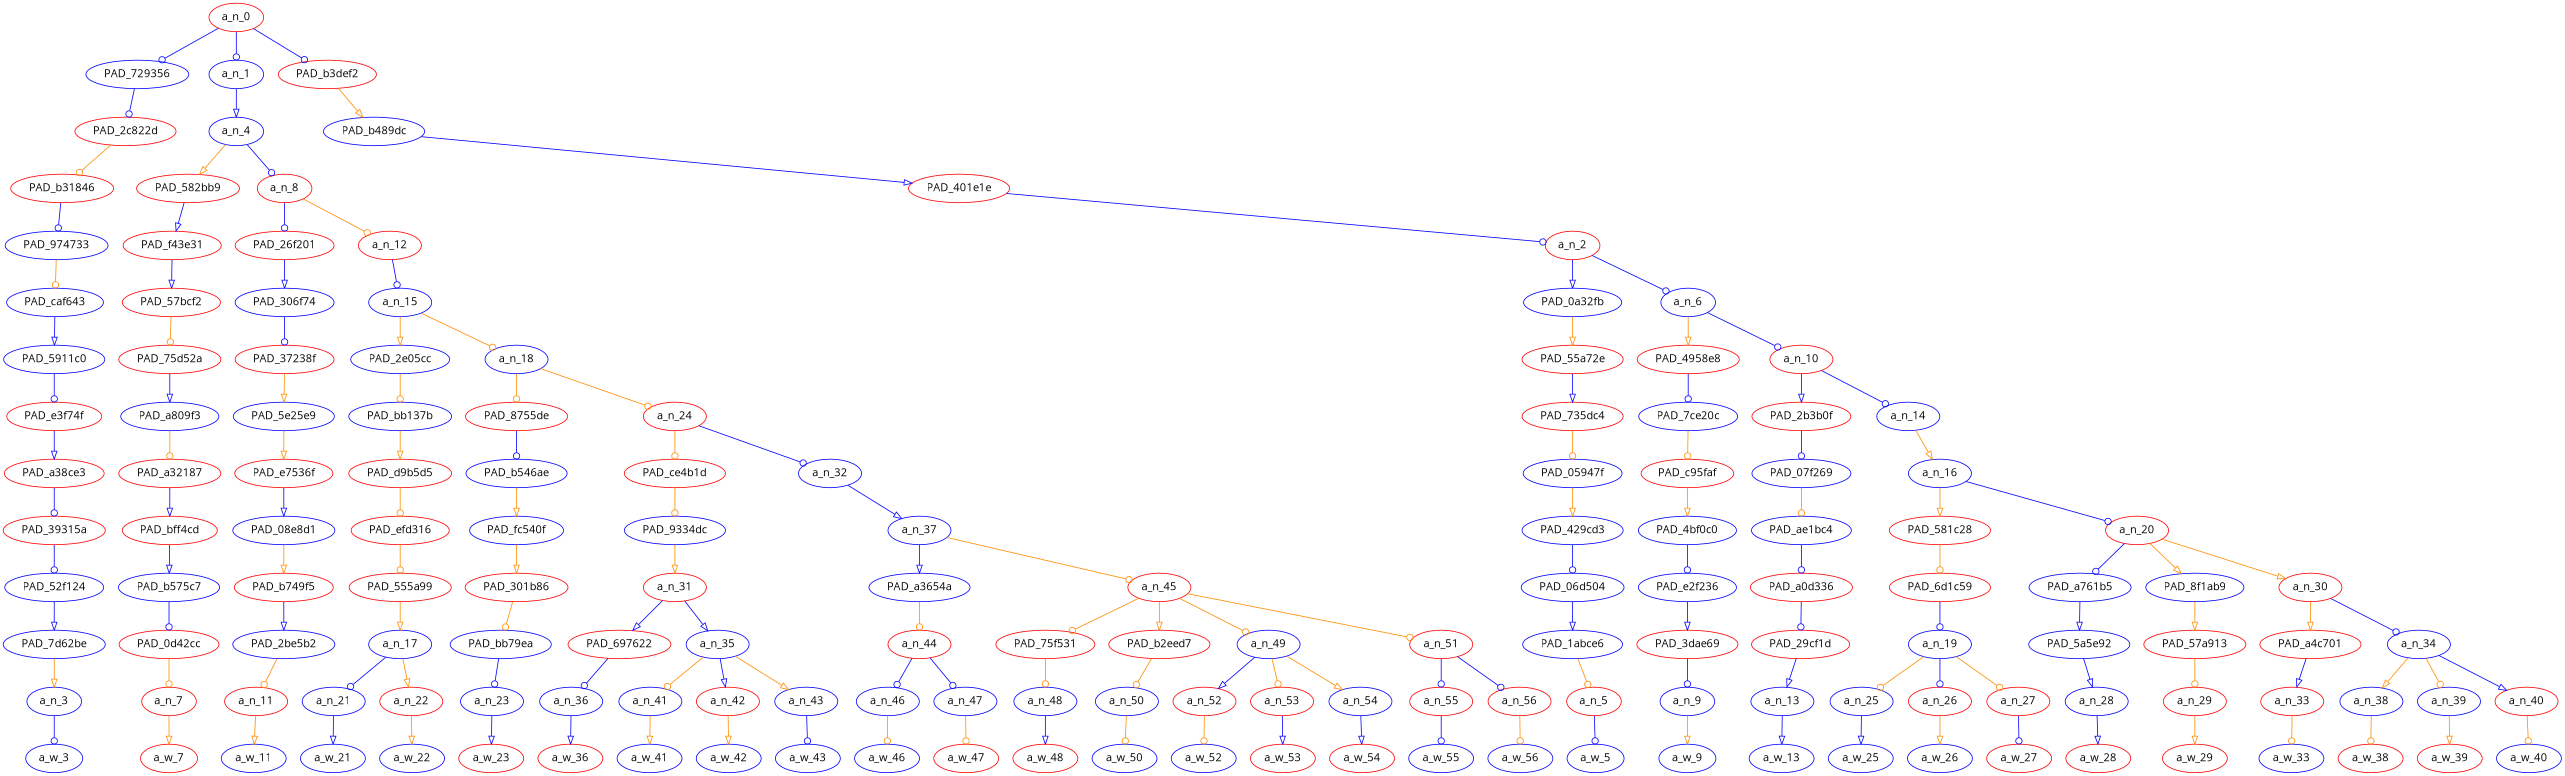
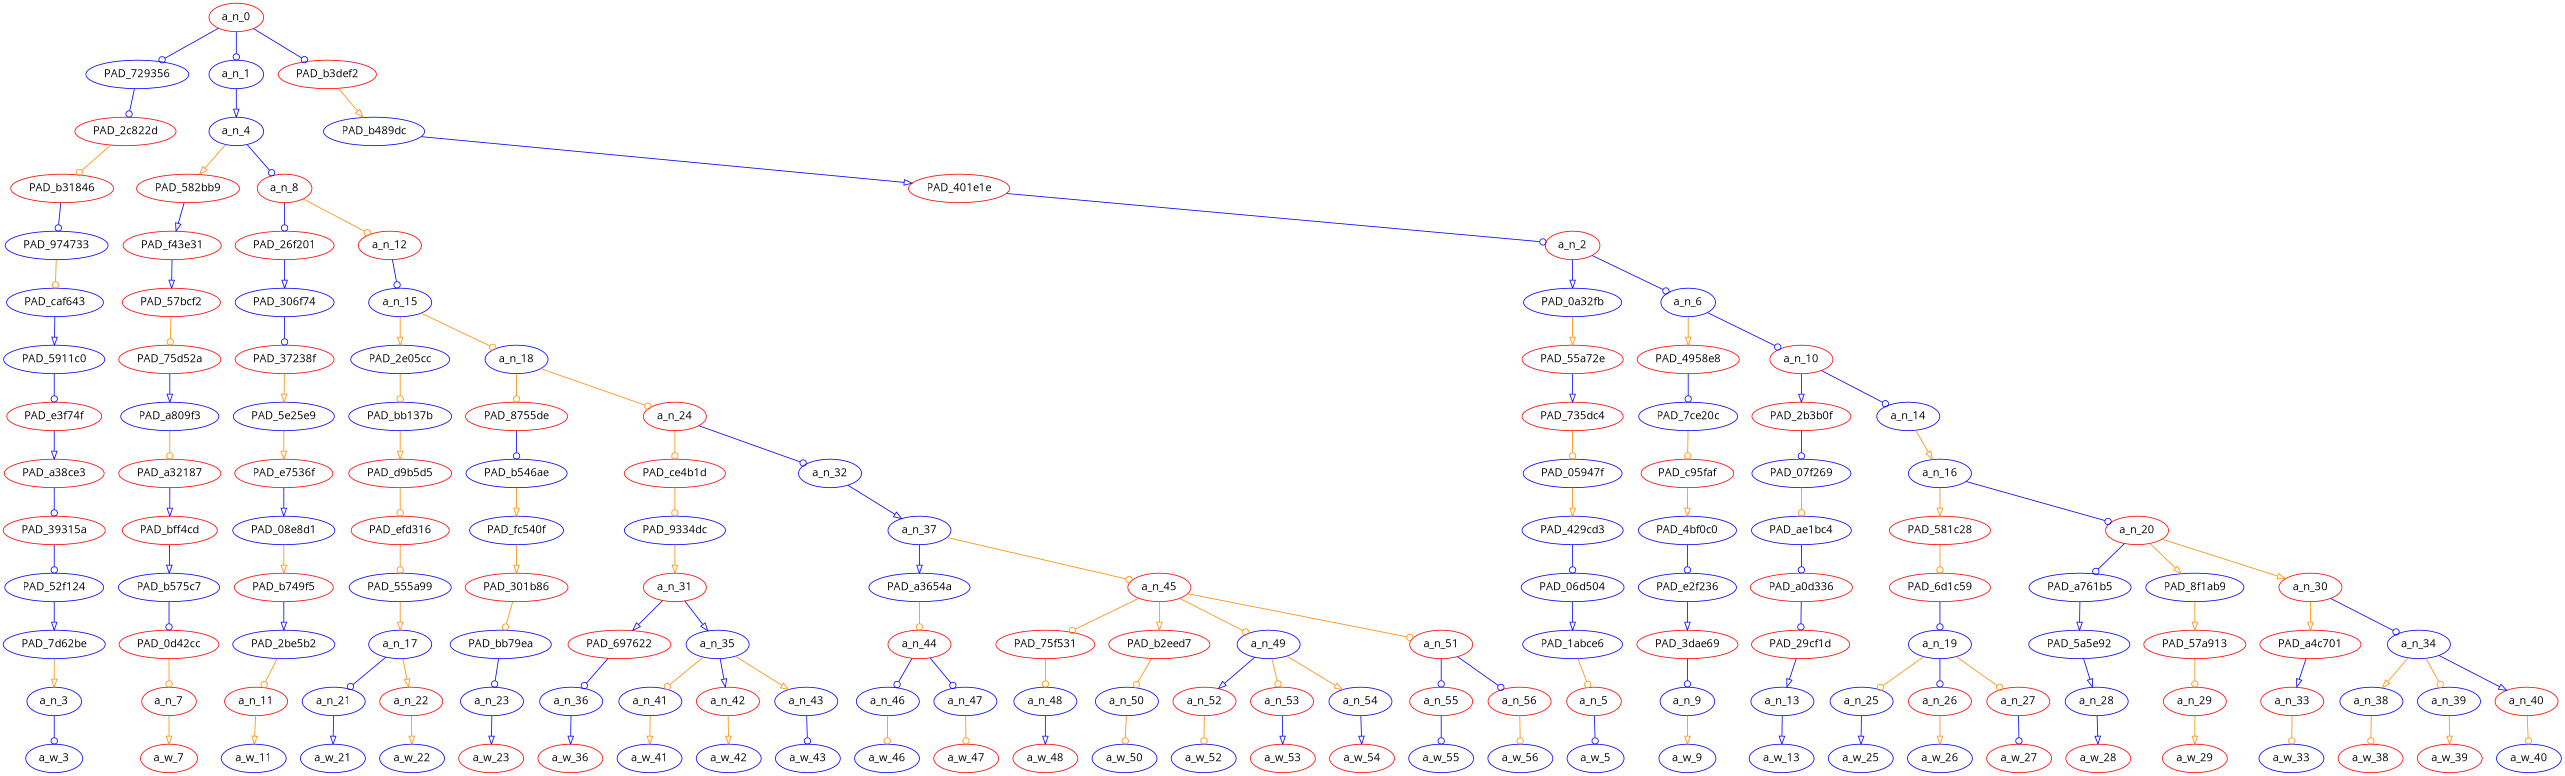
(400, 587) -> (400, 587)
